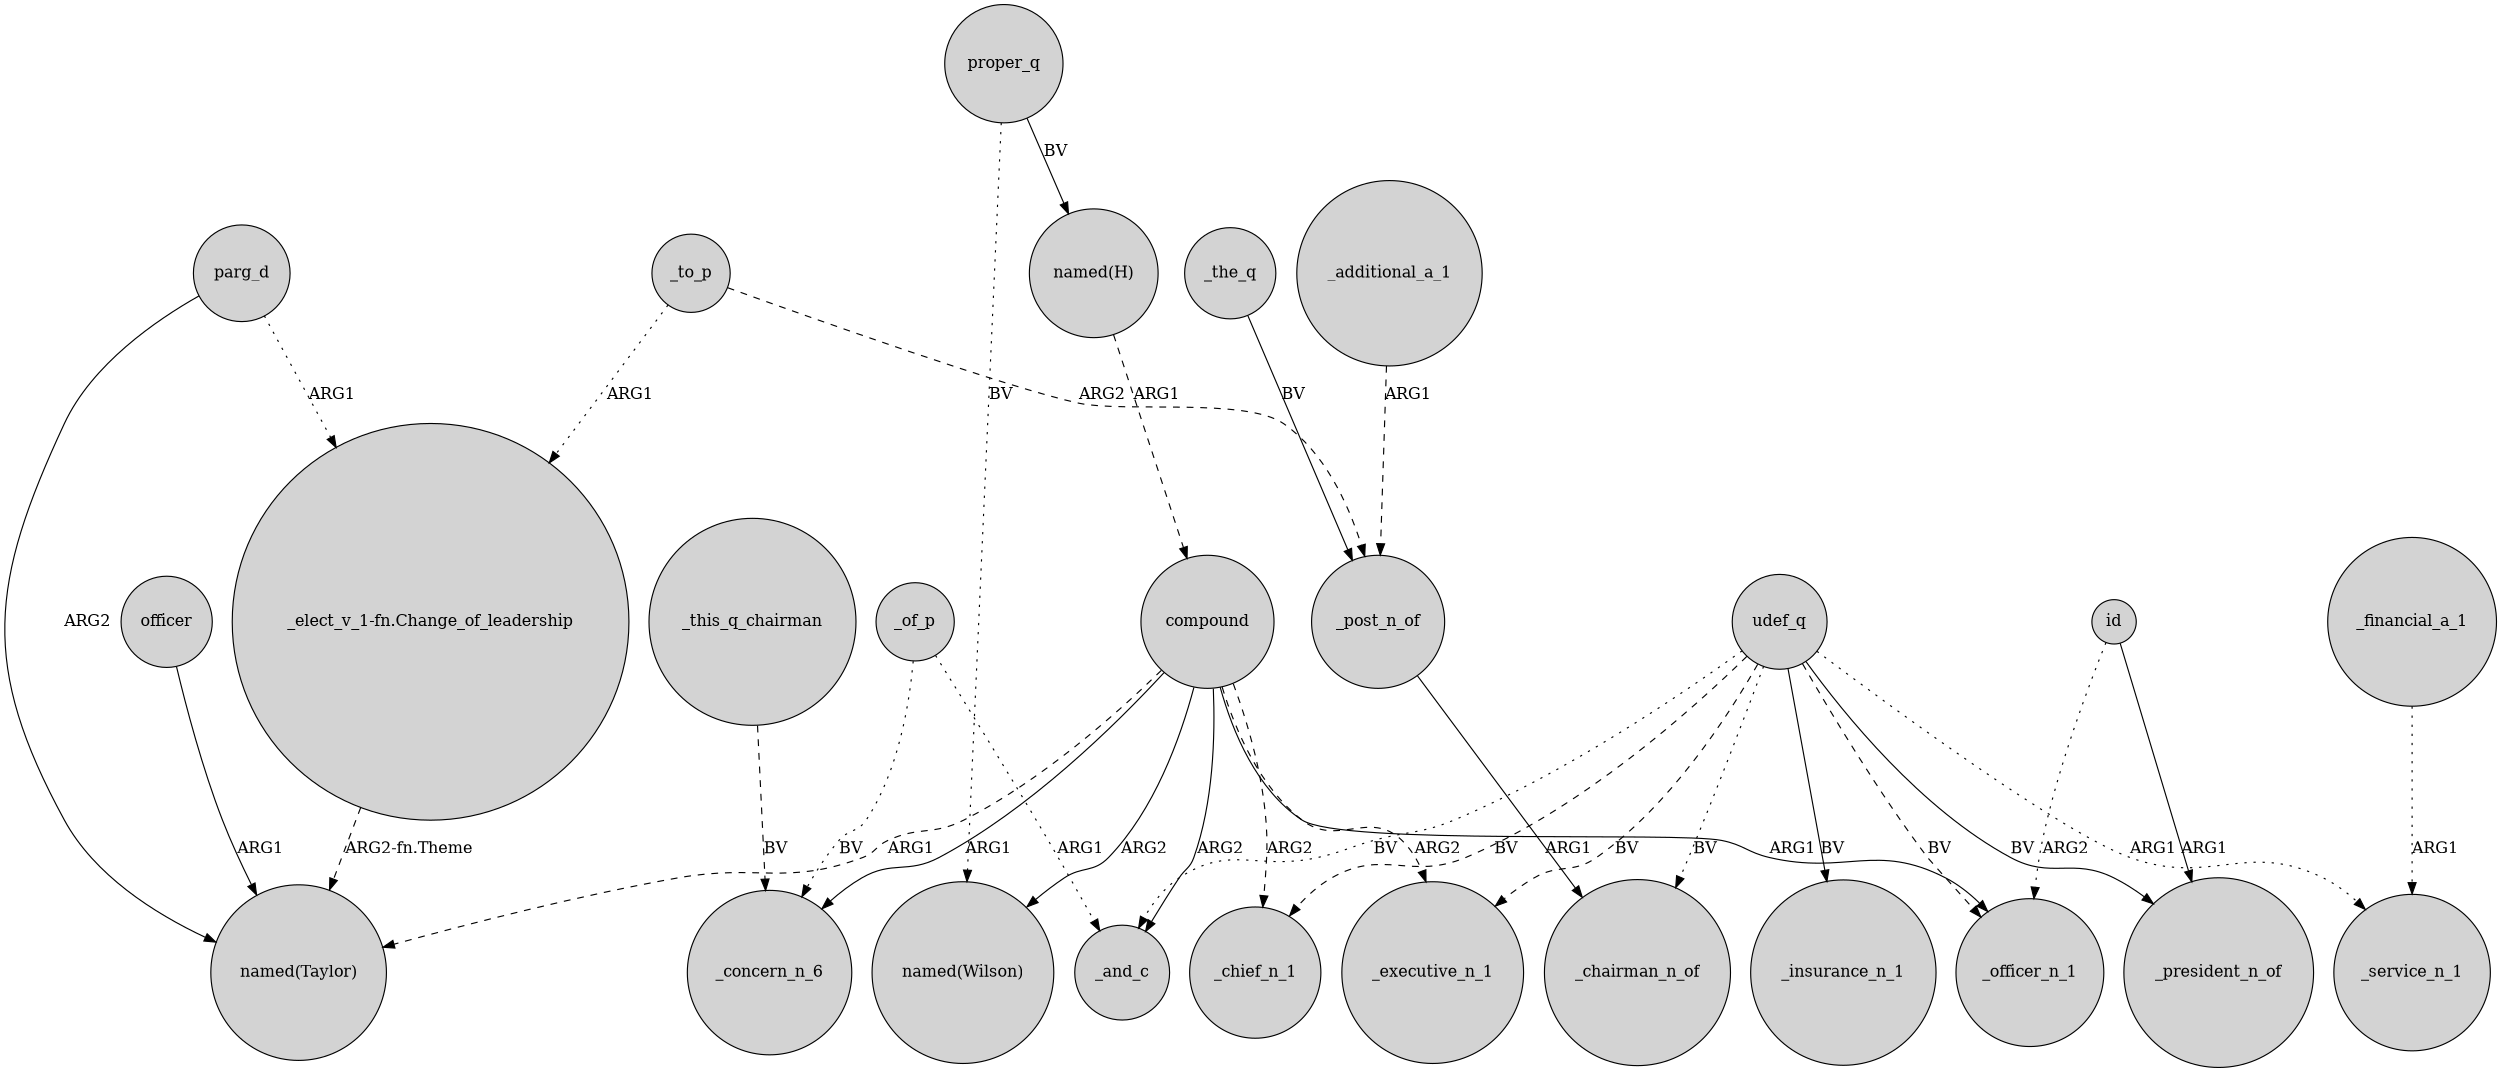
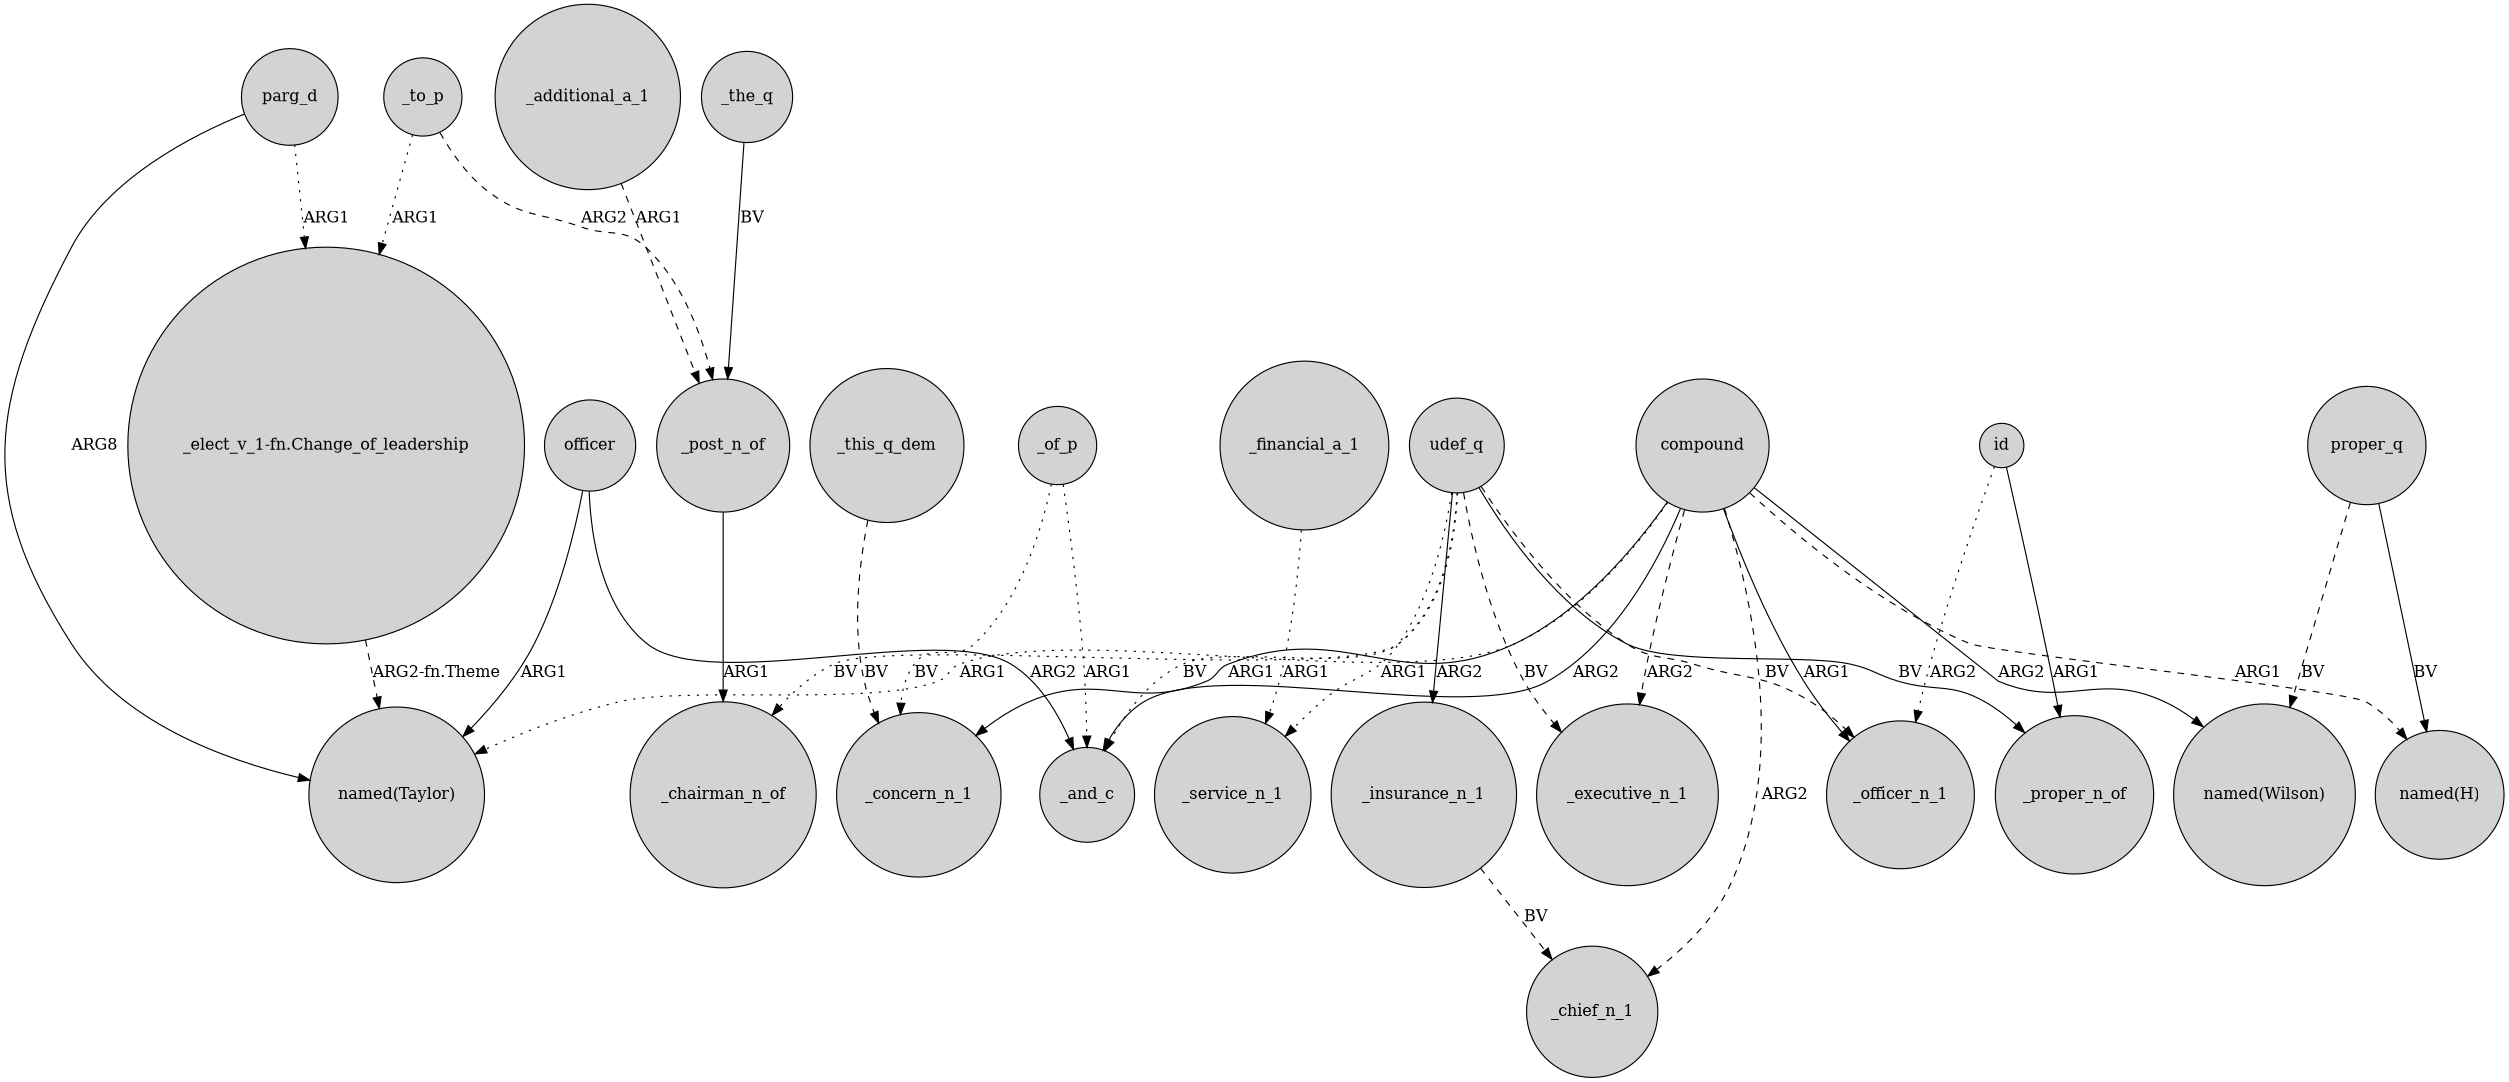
(1148, 441) -> (2057, 657)
(984, 497) -> (2322, 599)
(88, 622) -> (95, 446)
(752, 622) -> (887, 446)
none -> (793, 660)
(1539, 820) -> (1513, 909)
(1833, 849) -> (1460, 673)
(804, 872) -> (1098, 651)
(770, 973) -> (919, 795)
(2219, 973) -> (2074, 795)
